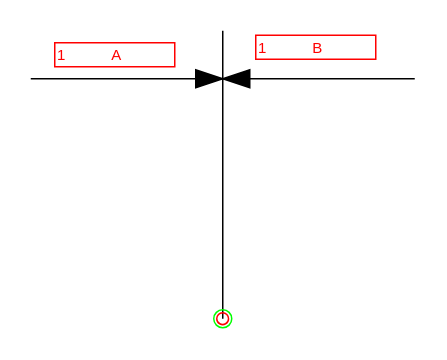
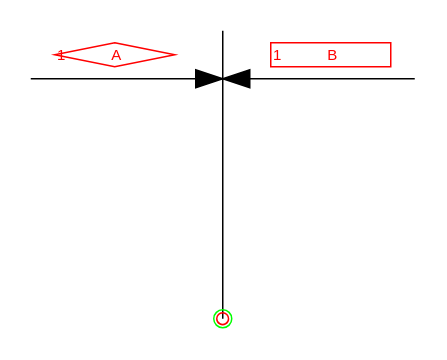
(316, 47) -> (331, 55)
(115, 55) -> (115, 55)
